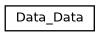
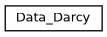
(50, 18) -> (54, 18)
